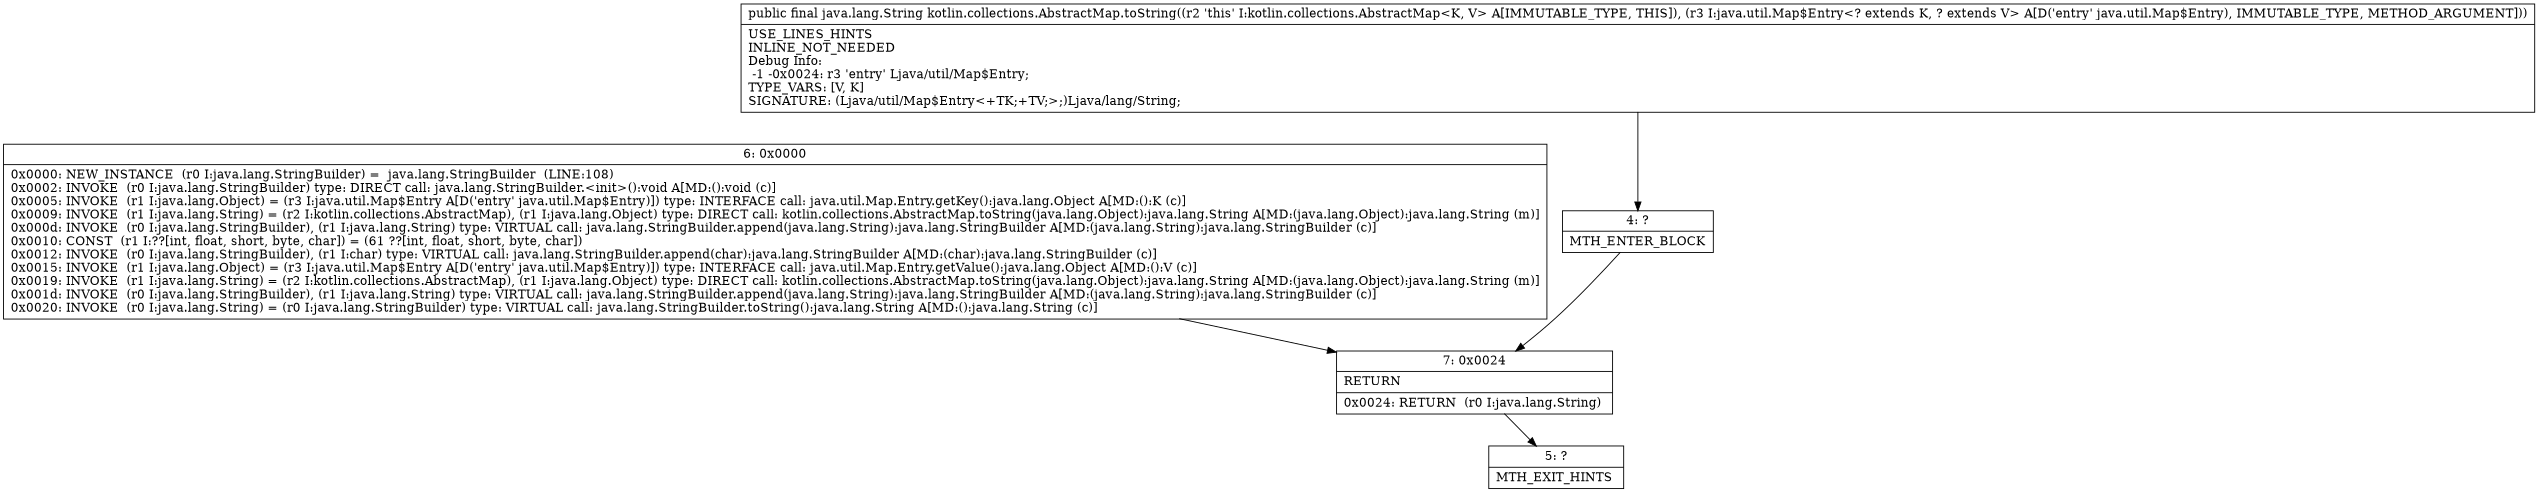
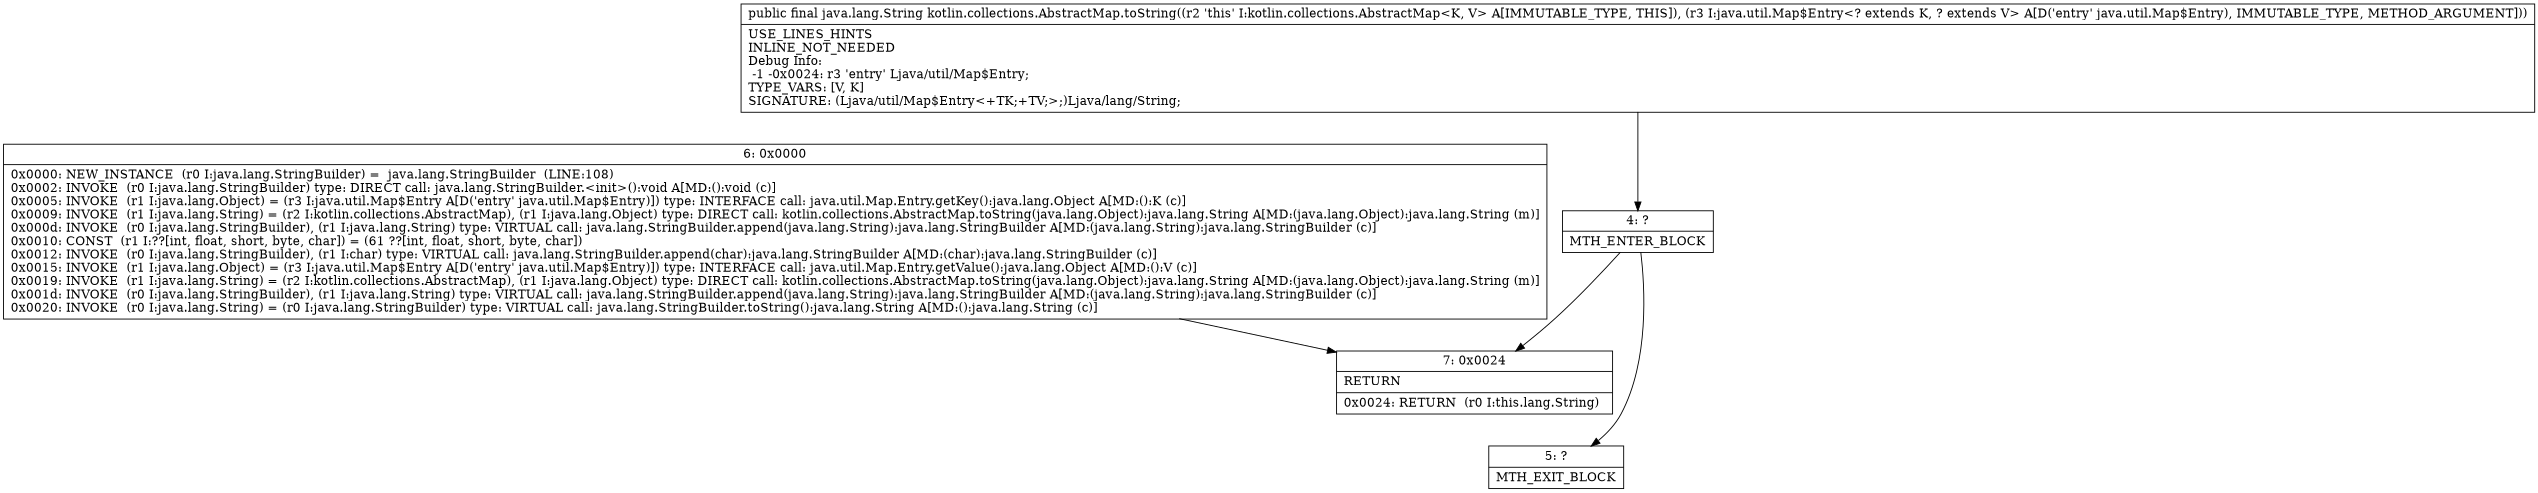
(1475, 403) -> (1474, 403)
(1517, 427) -> (1640, 352)
(1554, 477) -> (1556, 477)
